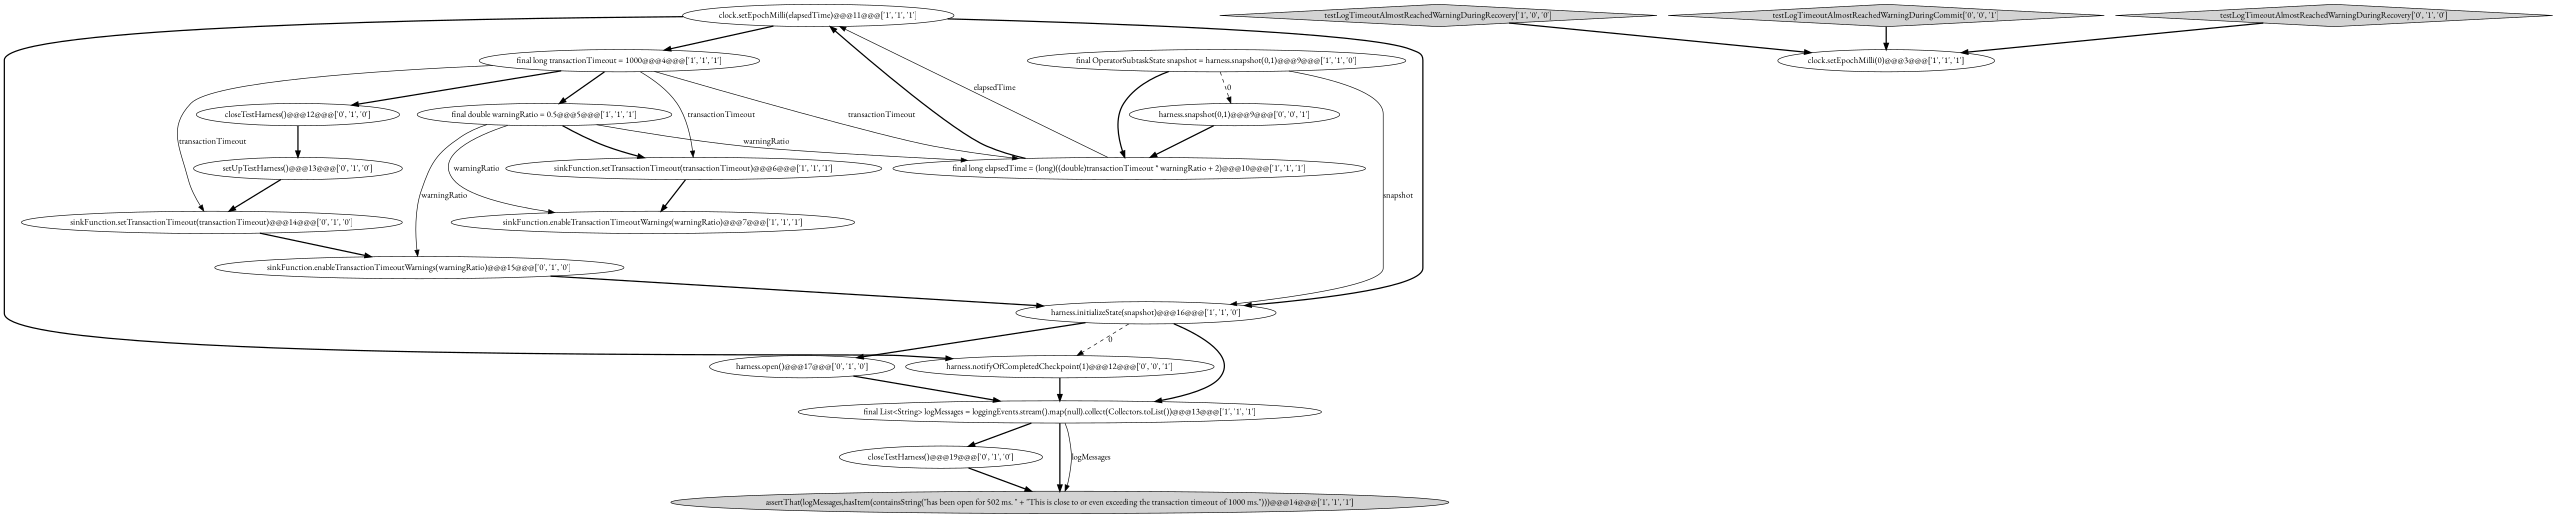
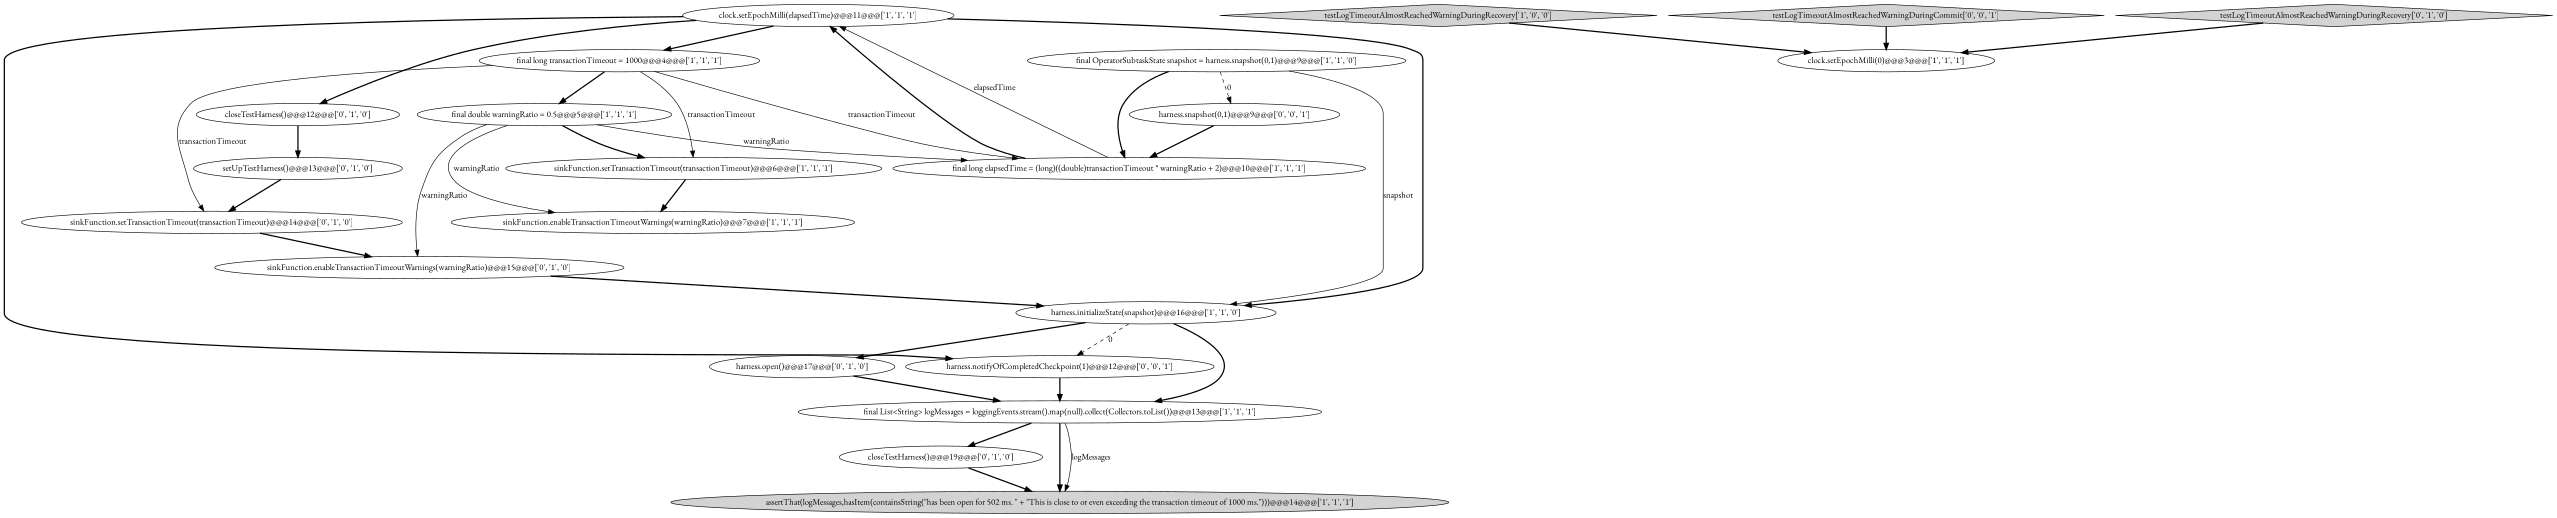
(460, 87) -> (507, 43)
